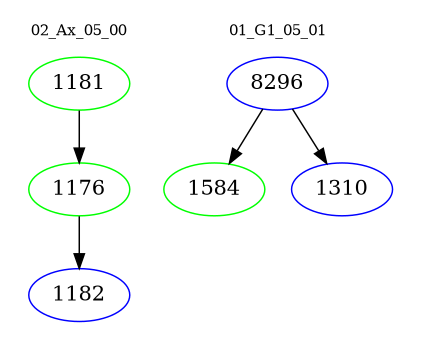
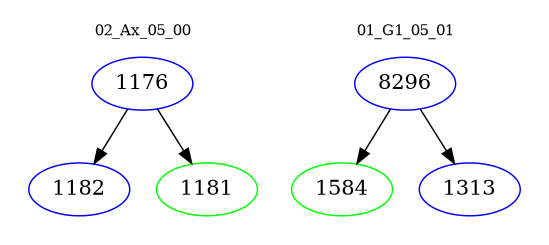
(79, 129) -> (171, 130)
(79, 189) -> (142, 84)
(342, 189) -> (470, 189)
